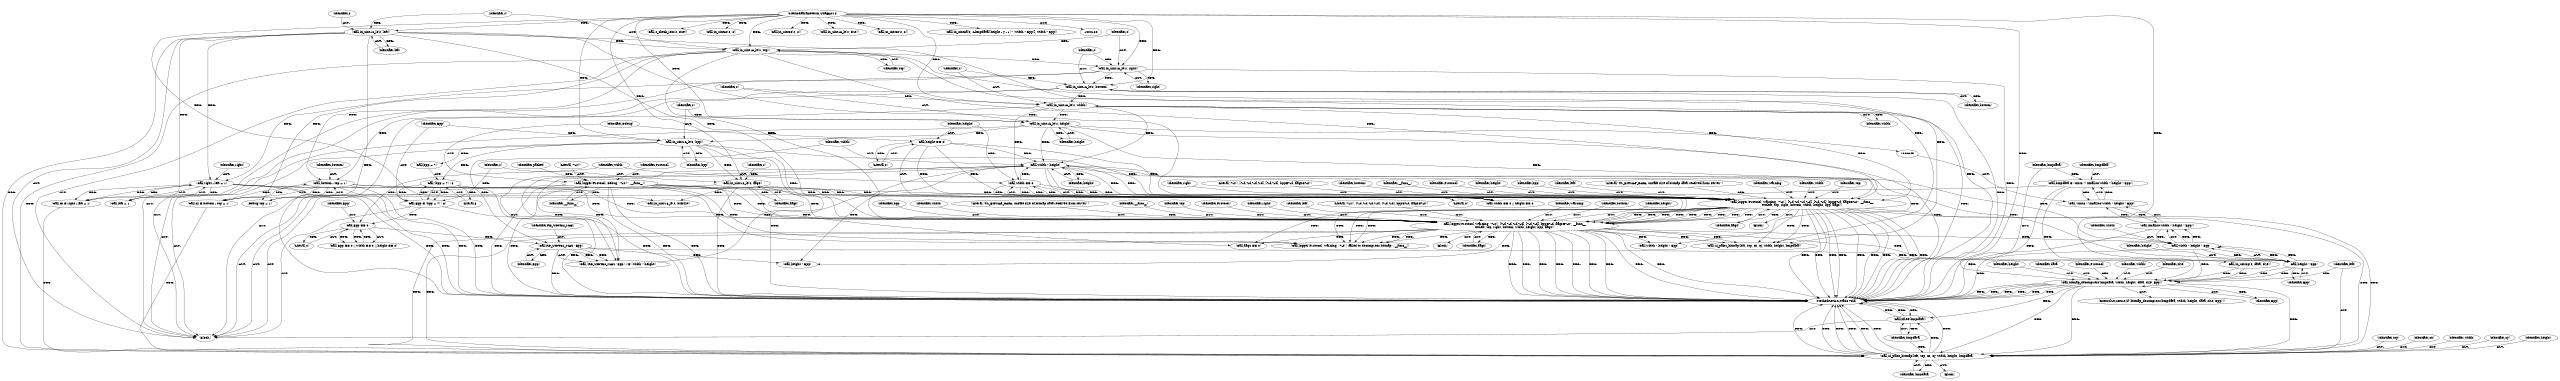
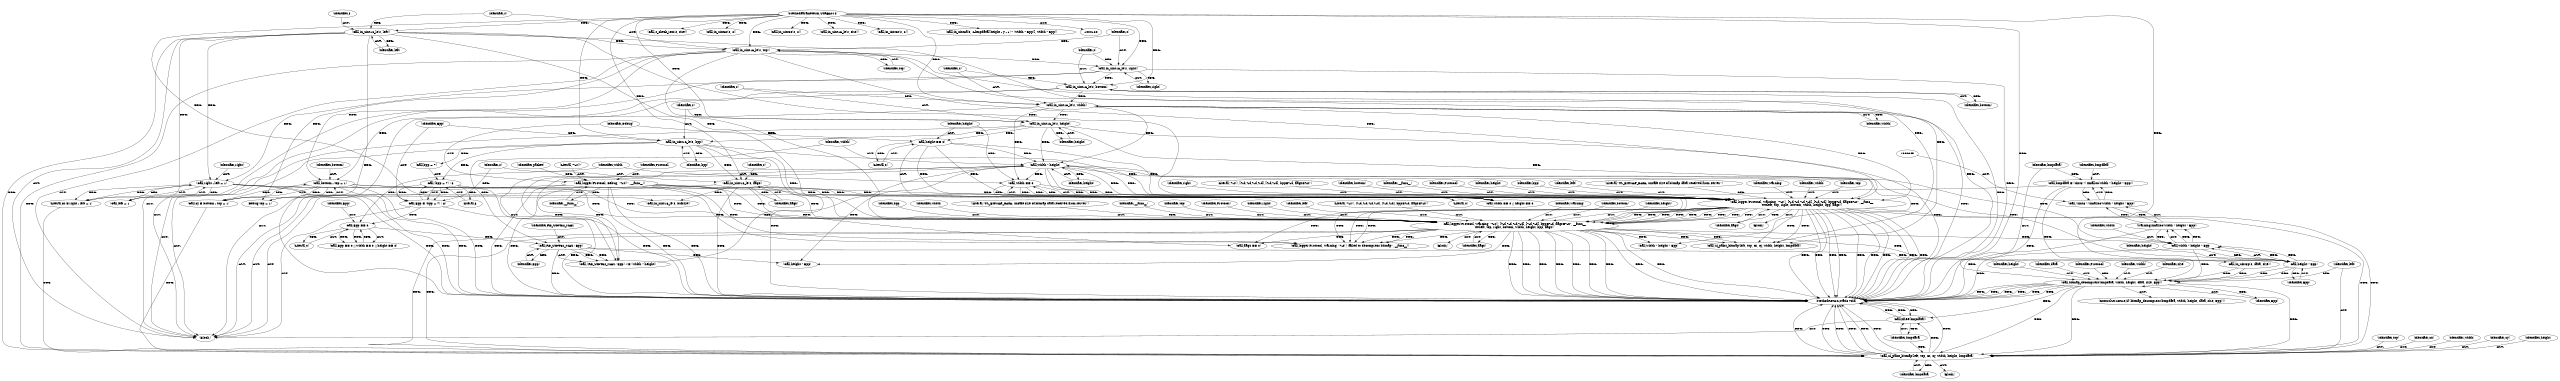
(1487, 131) -> (992, 134)
(1021, 173) -> (1034, 174)
(71, 204) -> (71, 204)
(2167, 226) -> (2167, 226)
